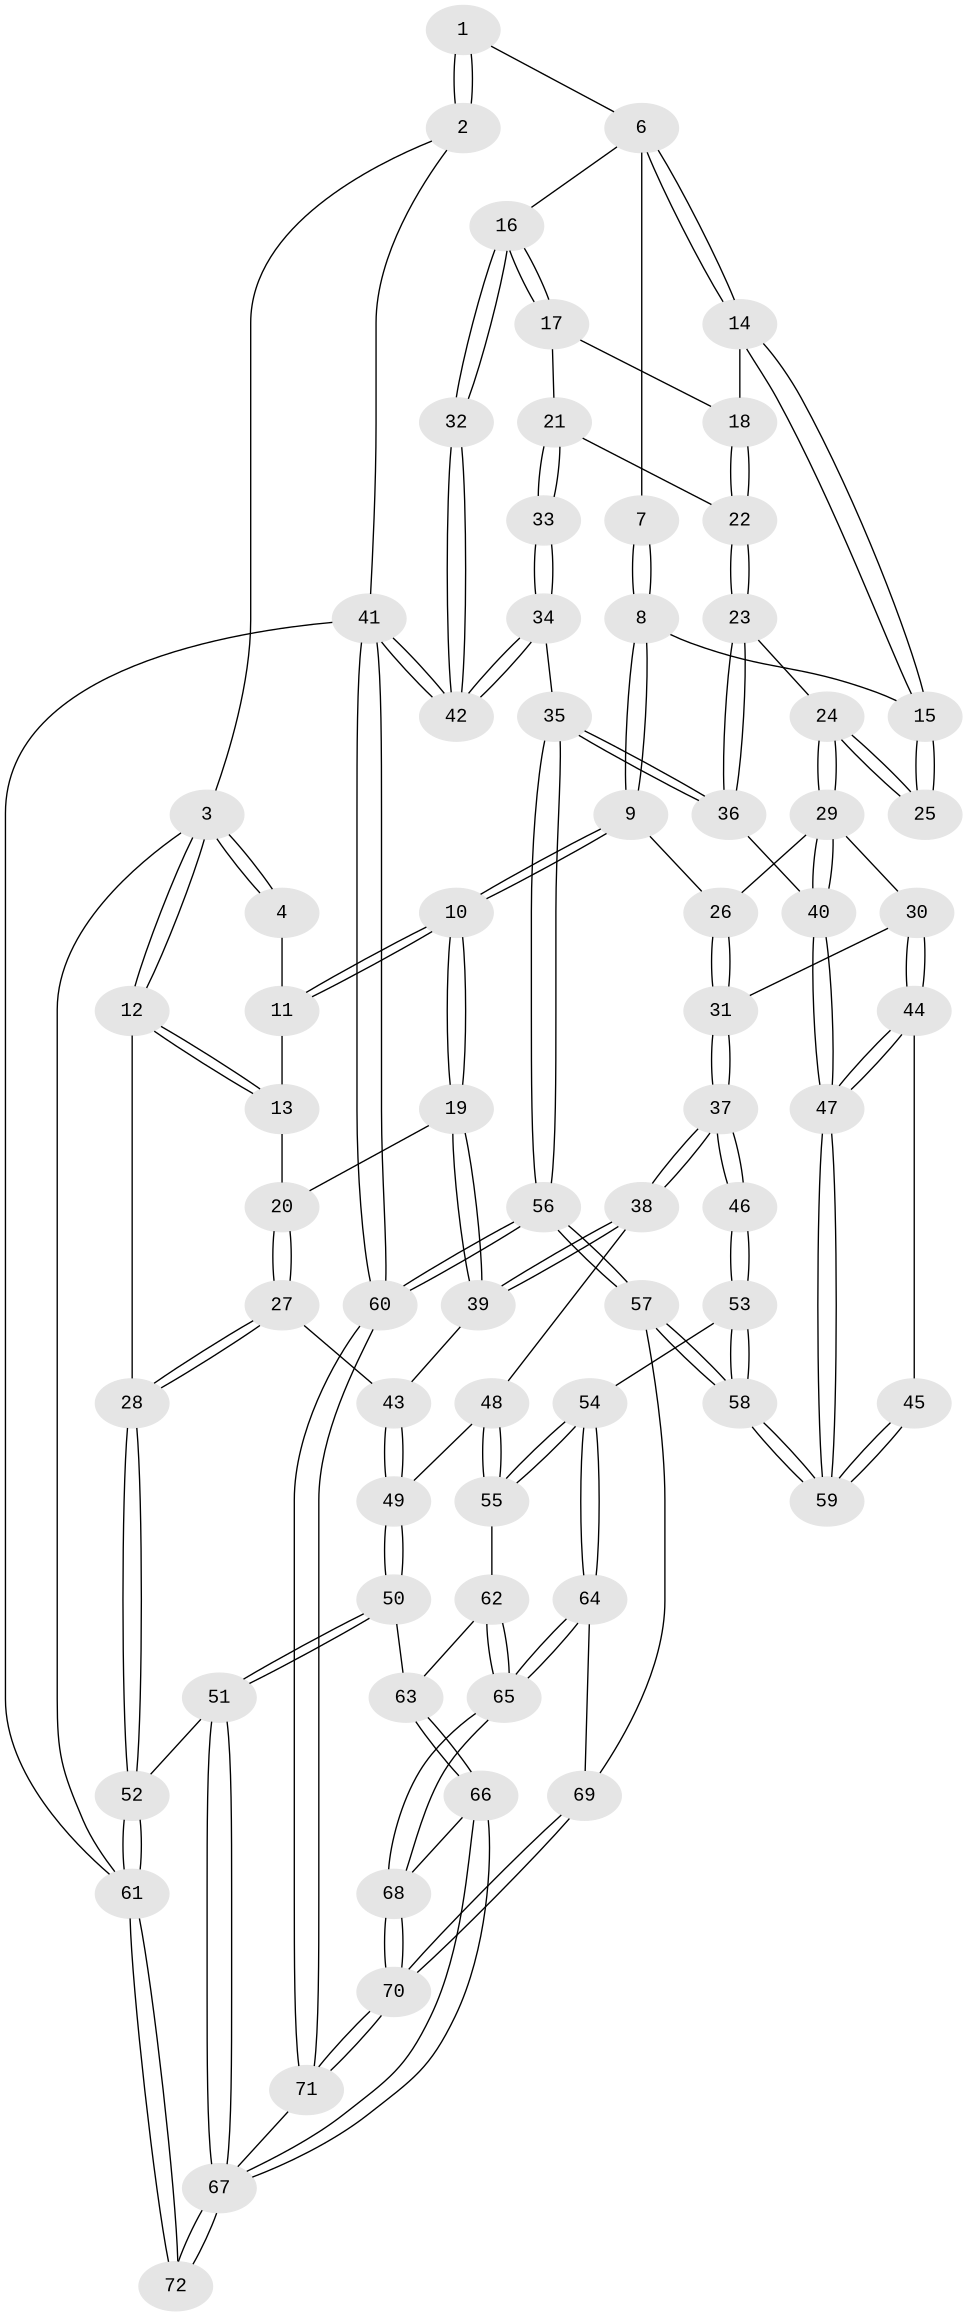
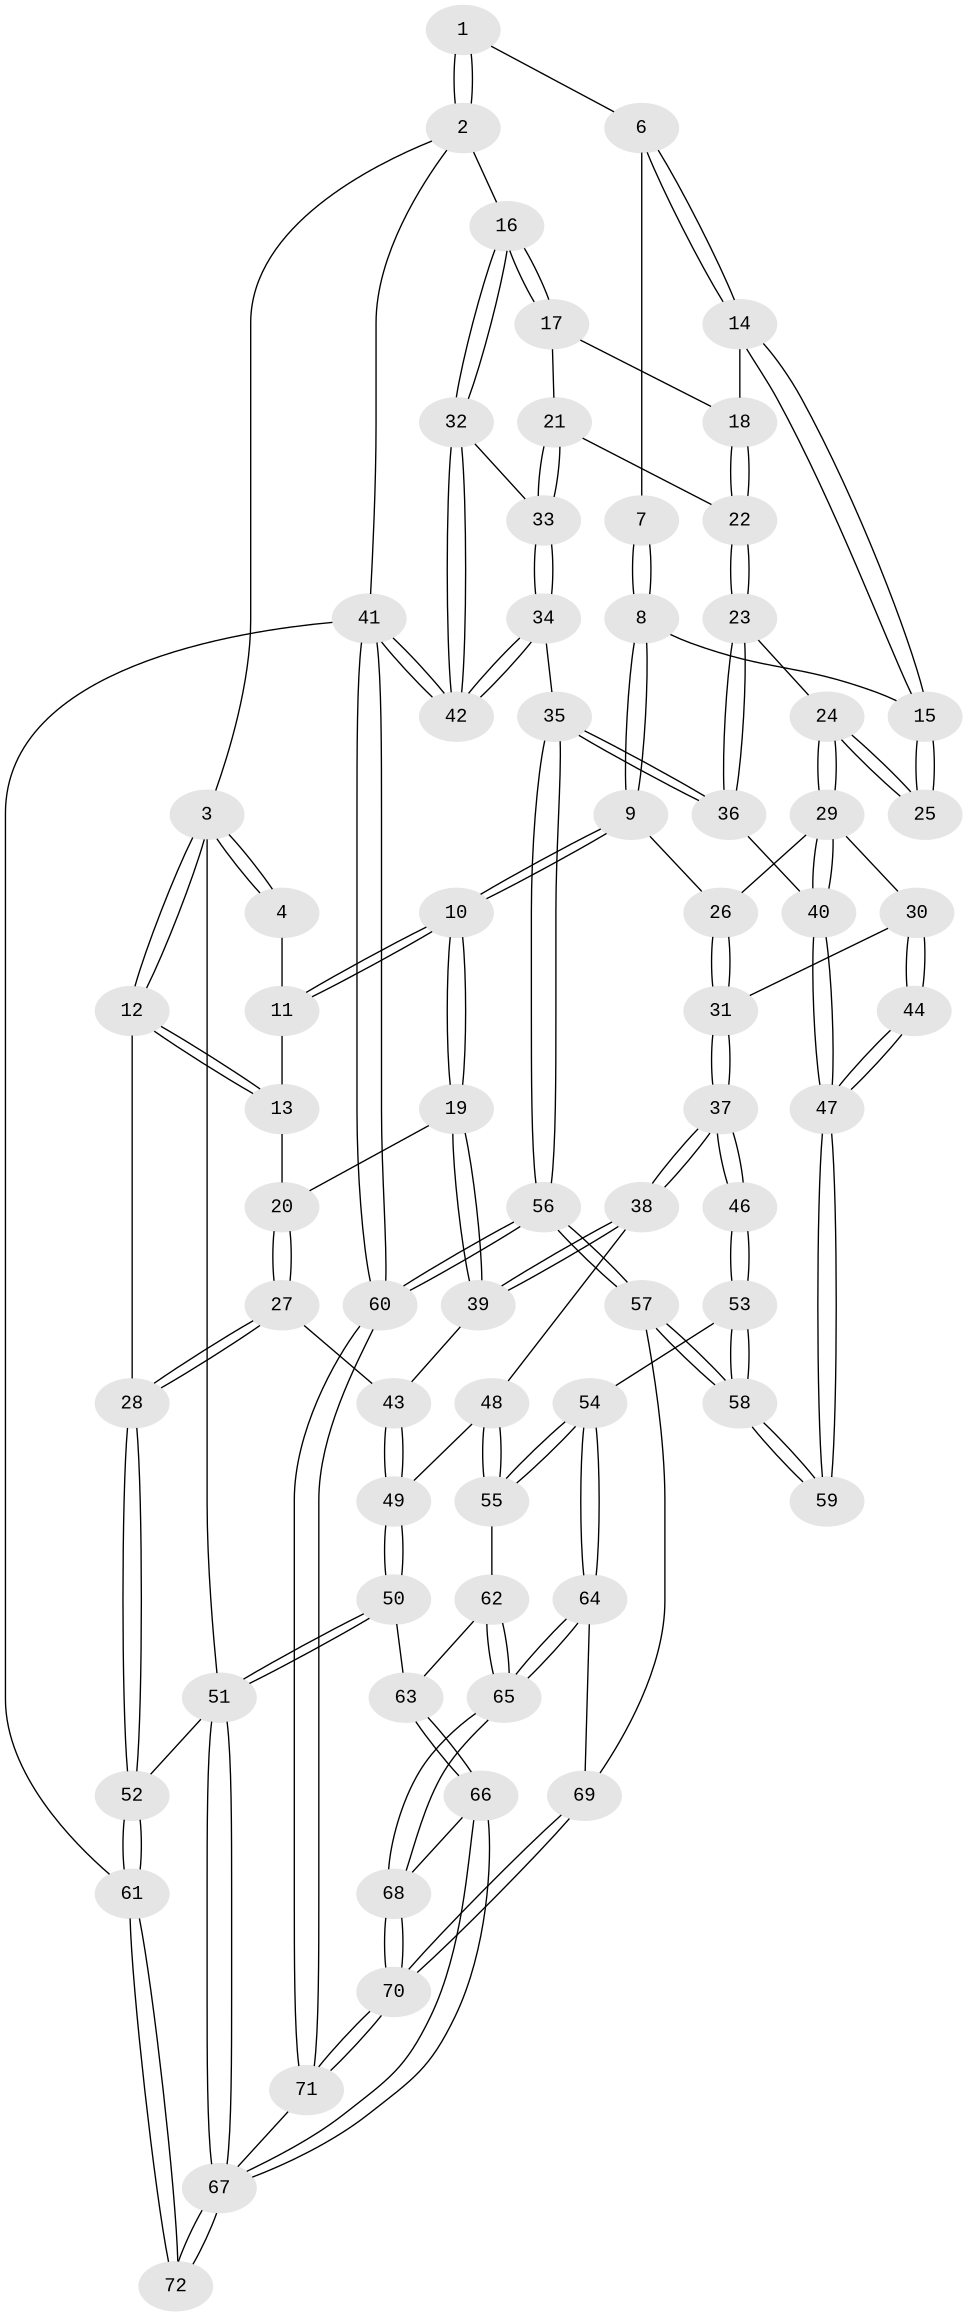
(574, 177) -> (485, 177)
none -> (500, 471)
(57, 1335) -> (207, 1256)
(914, 1403) -> none
